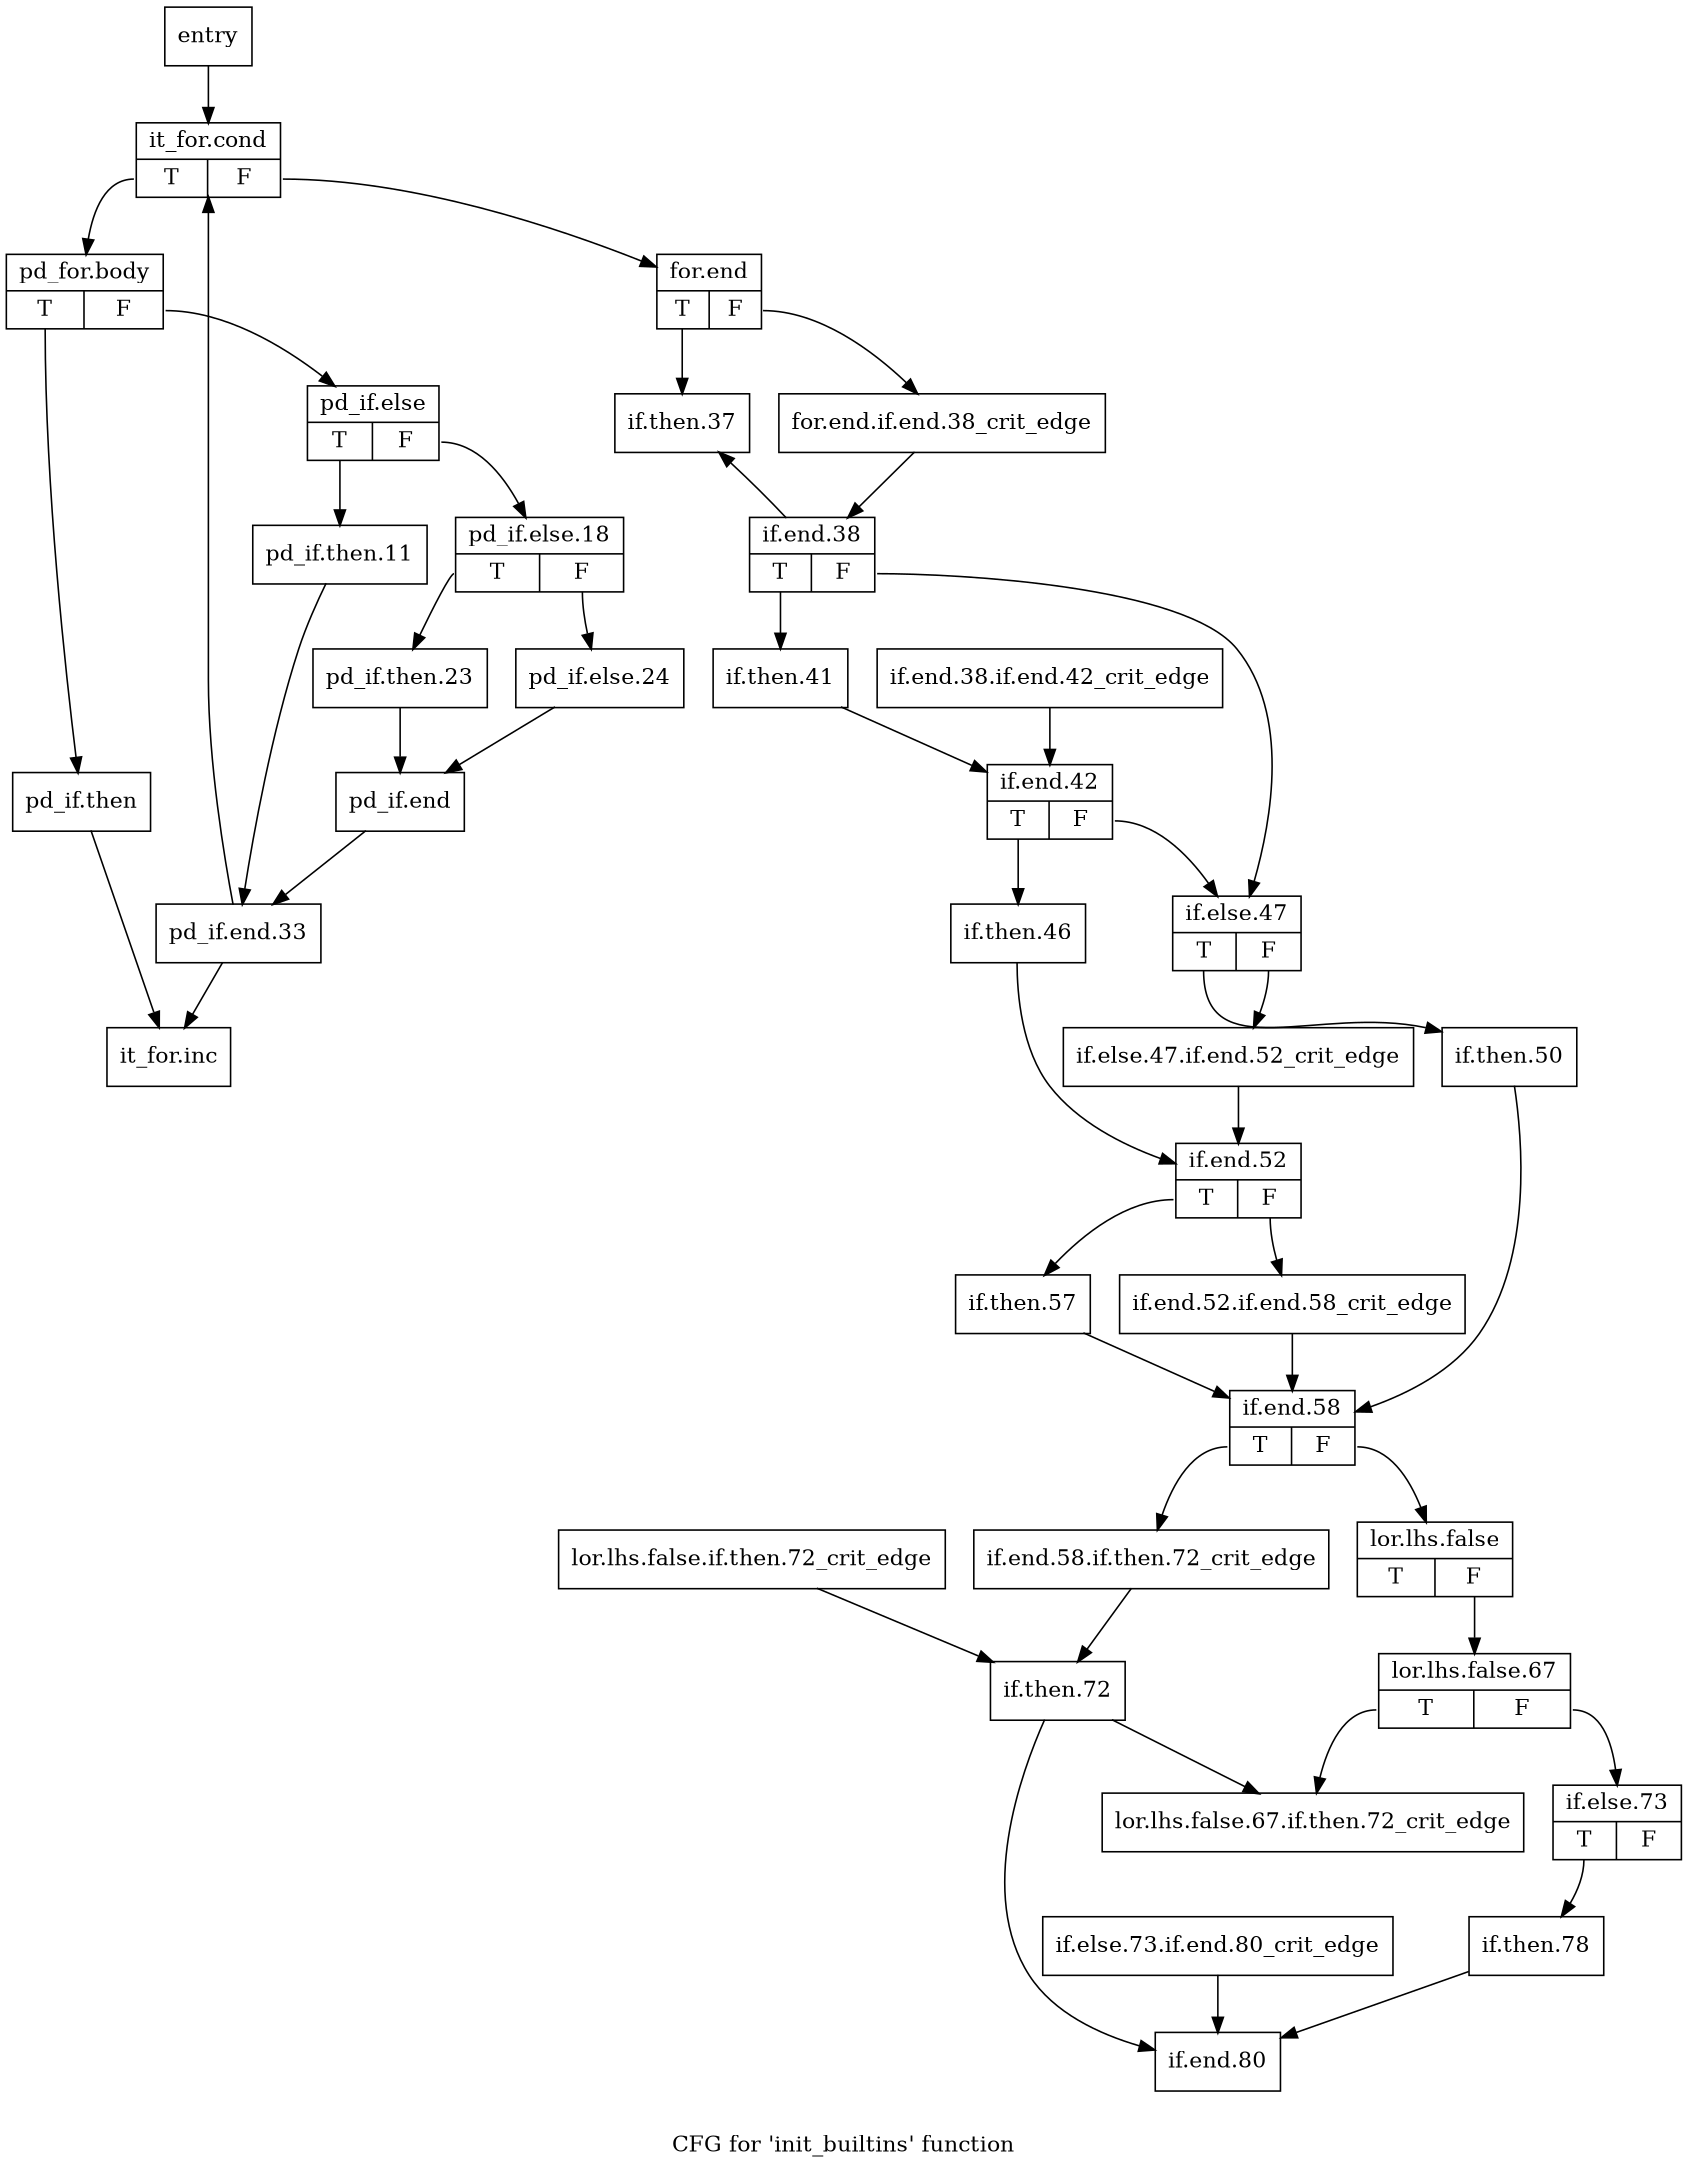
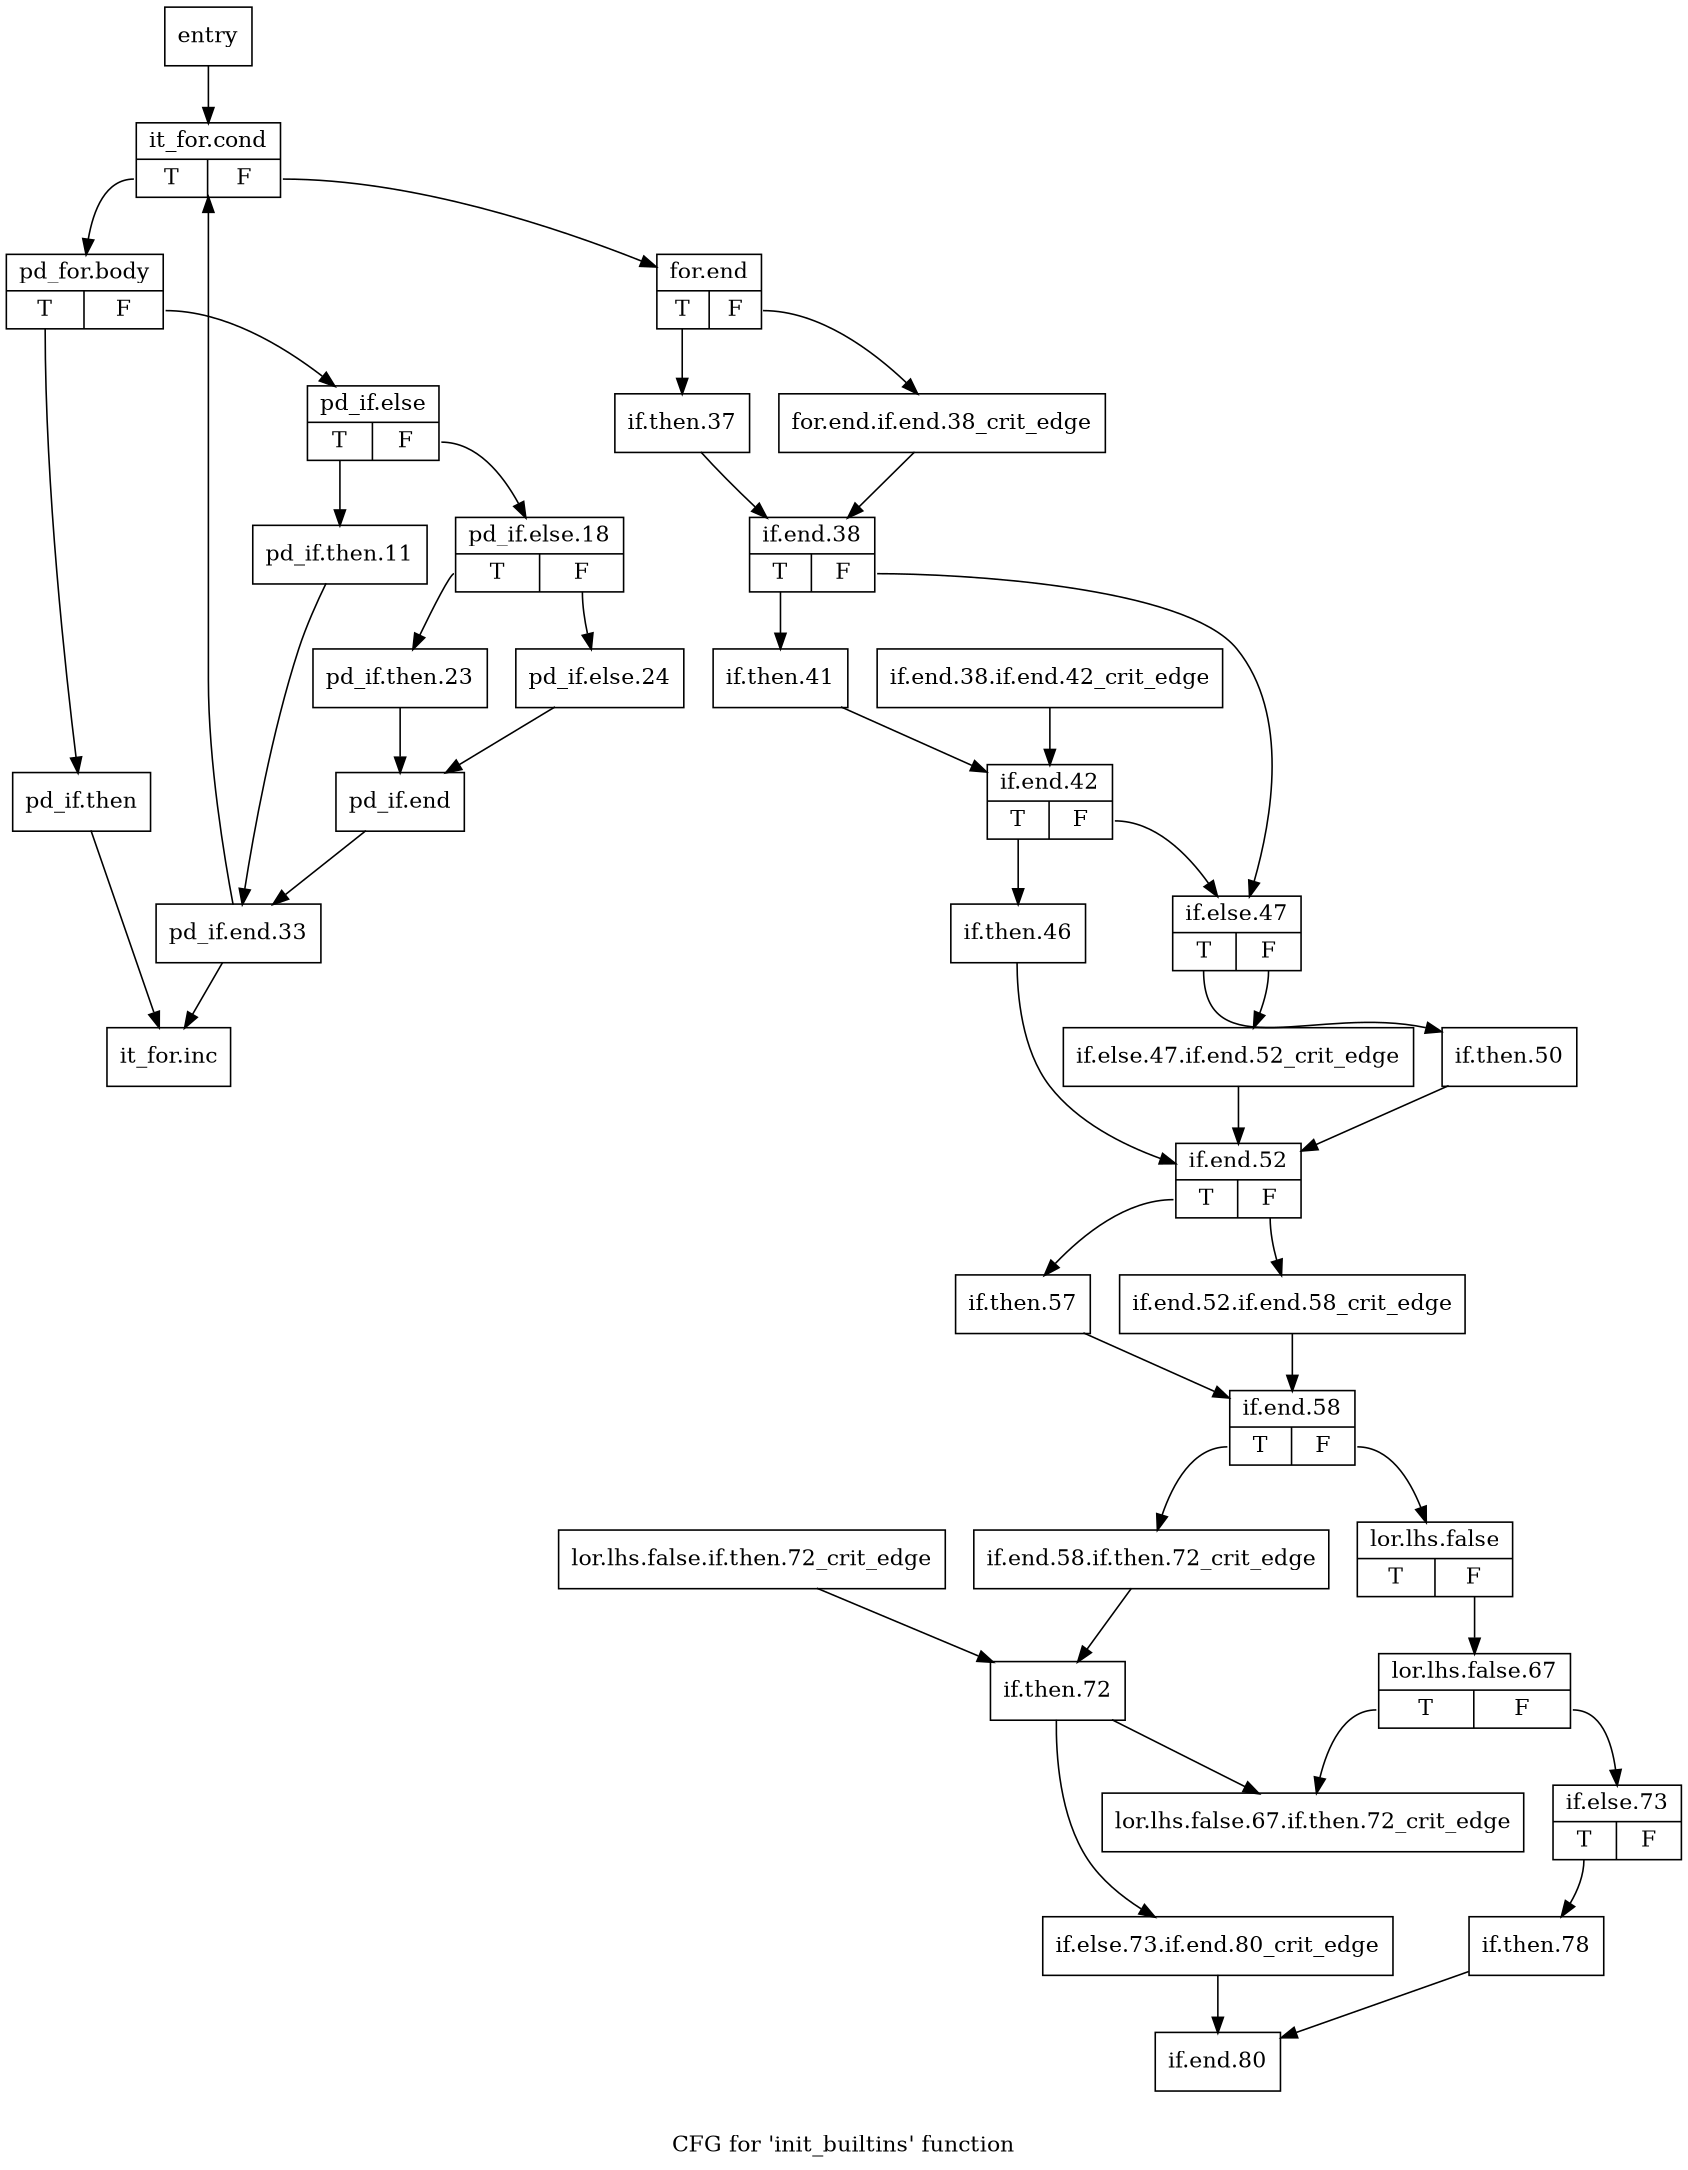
(759, 490) -> (727, 480)
(1505, 1278) -> (1382, 1115)
(1007, 1913) -> (1072, 1827)
